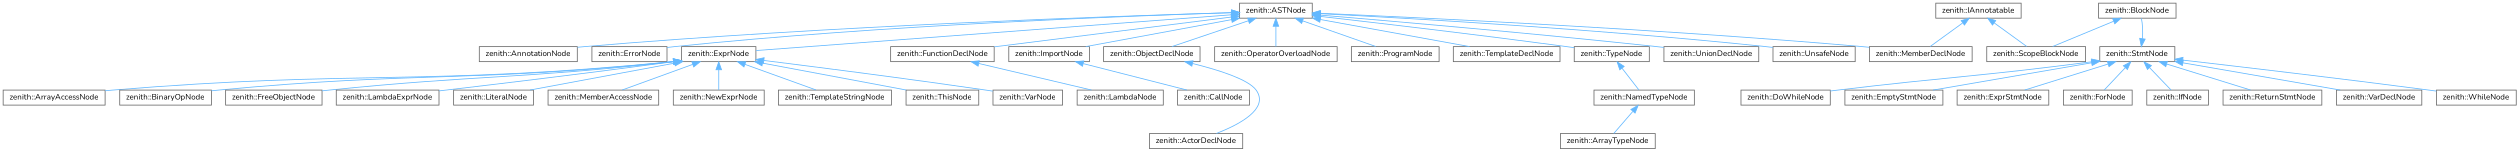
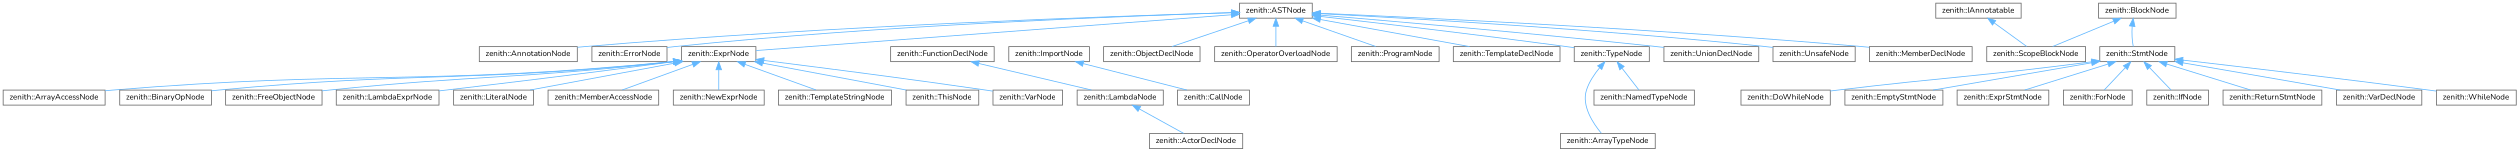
(2143, 28) -> (2132, 36)
(1113, 32) -> none
(1159, 33) -> none
(1946, 35) -> none
(1255, 89) -> (1162, 121)
(1623, 122) -> (1585, 101)
